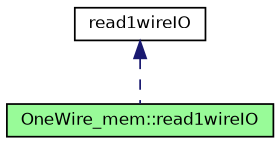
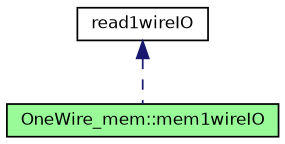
(140, 120) -> (143, 120)
